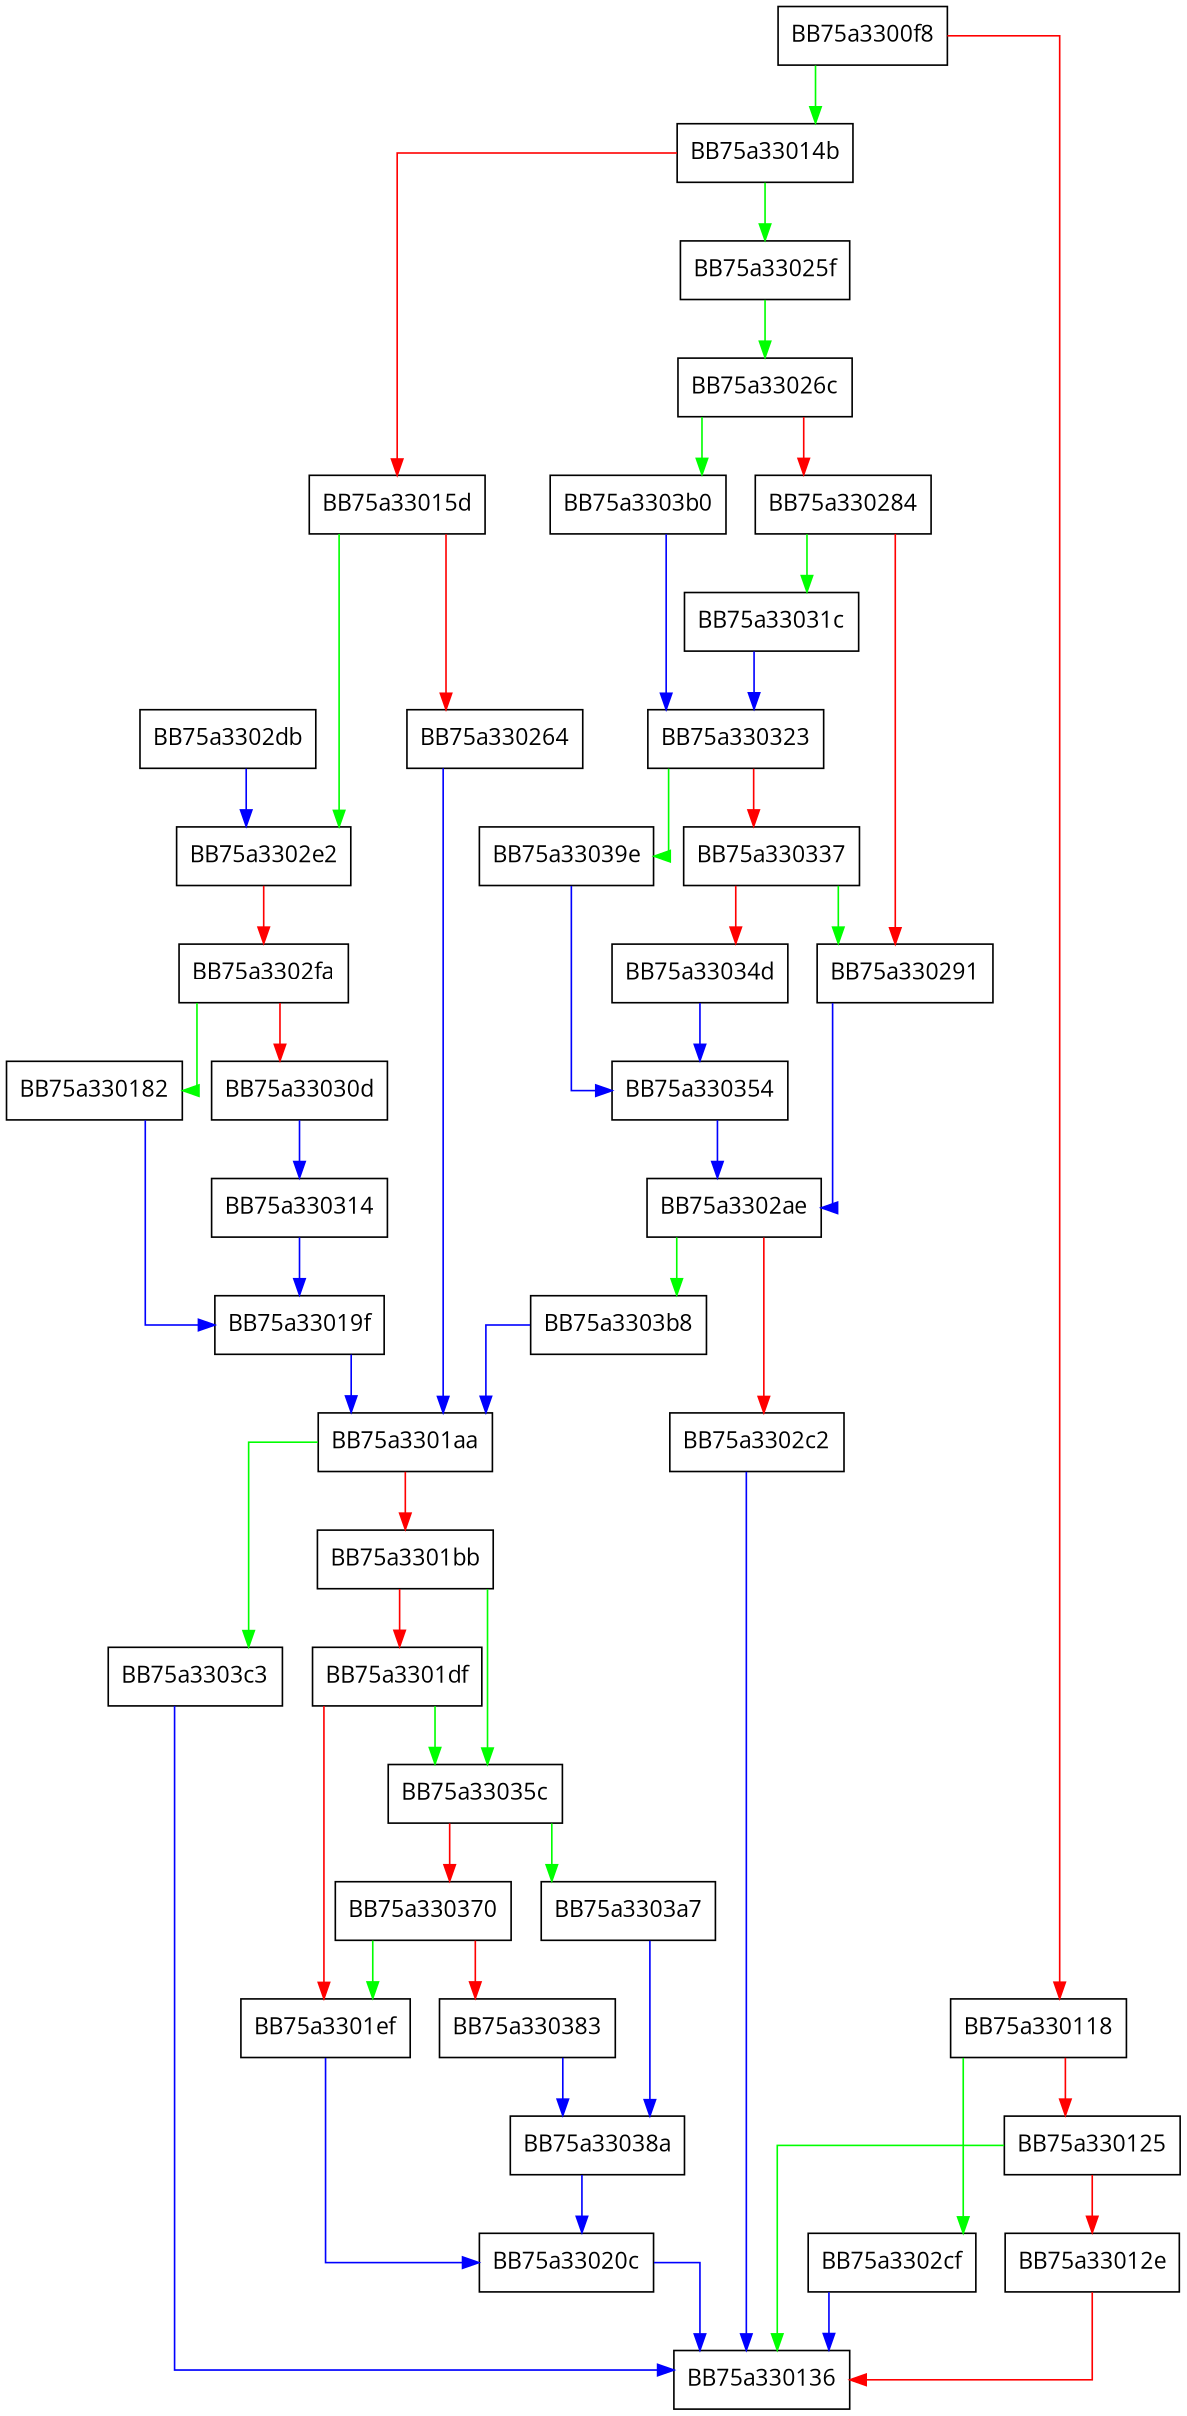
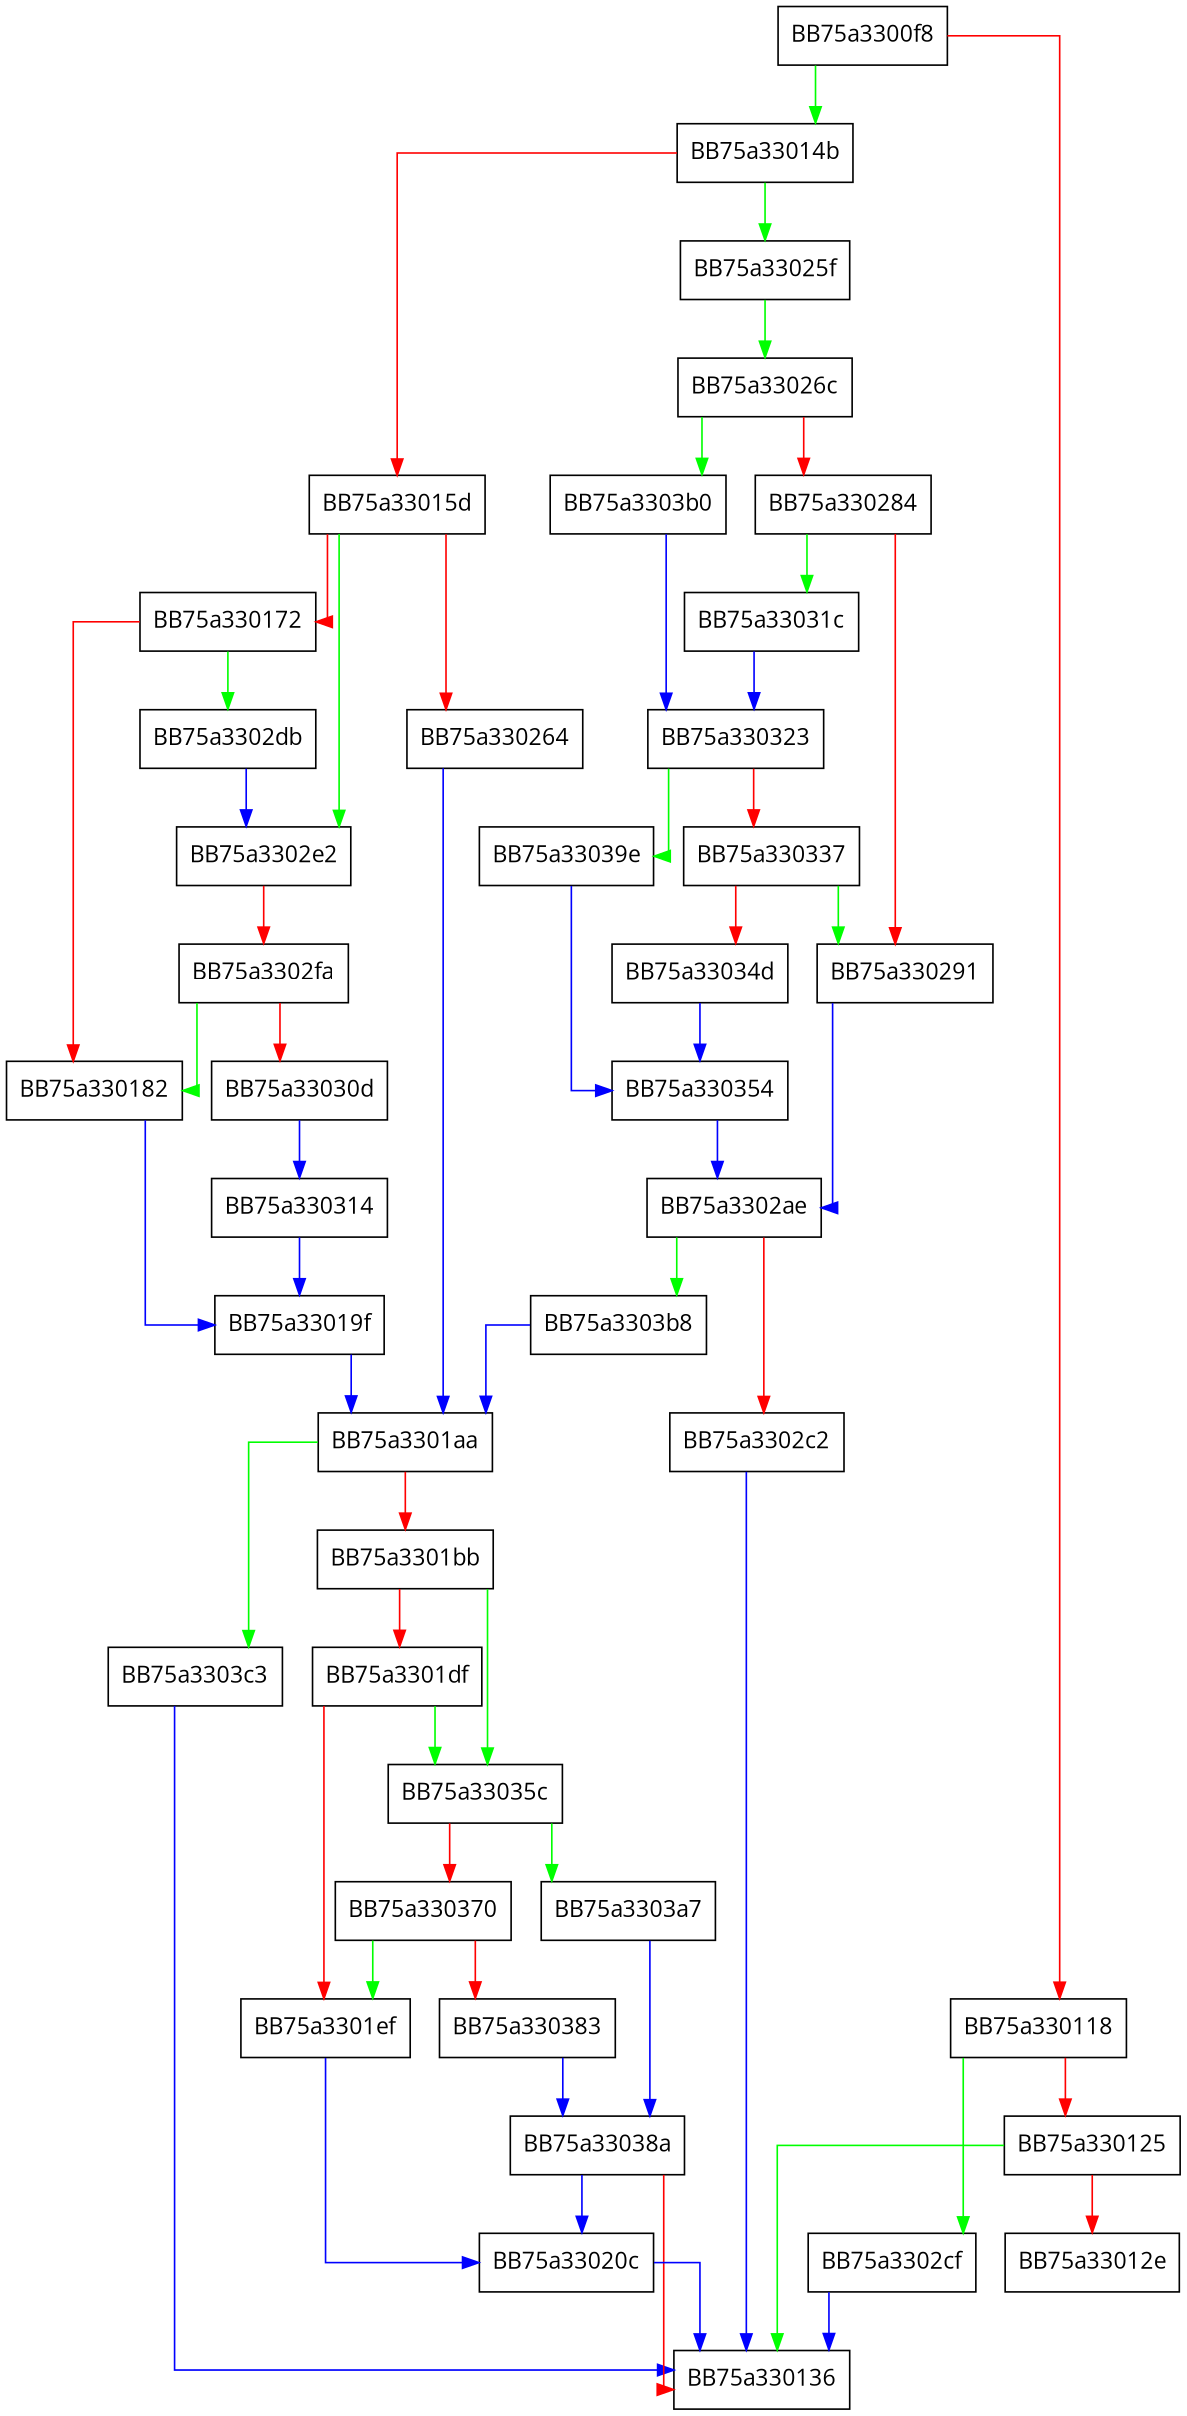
none -> (228, 622)
(1023, 2380) -> (664, 2283)
